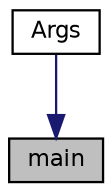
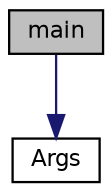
(56, 85) -> (56, 85)
